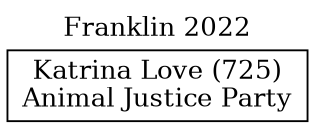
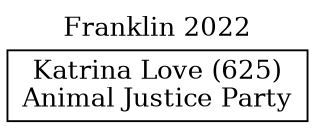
(157, 86) -> (157, 86)
